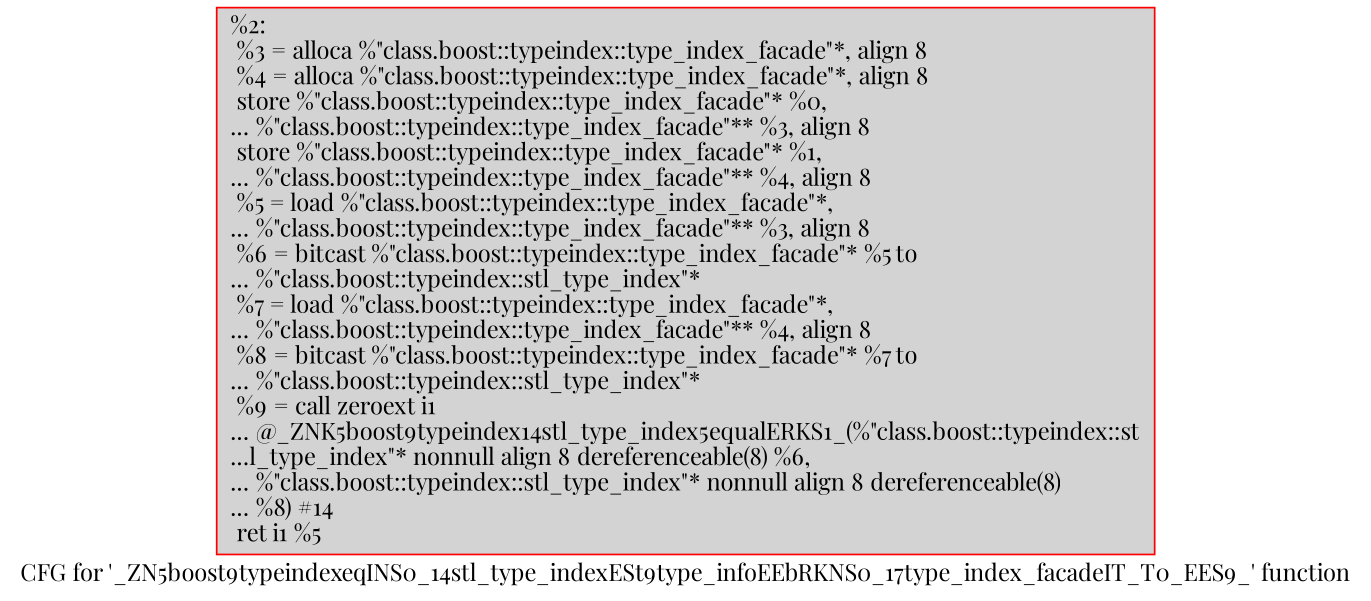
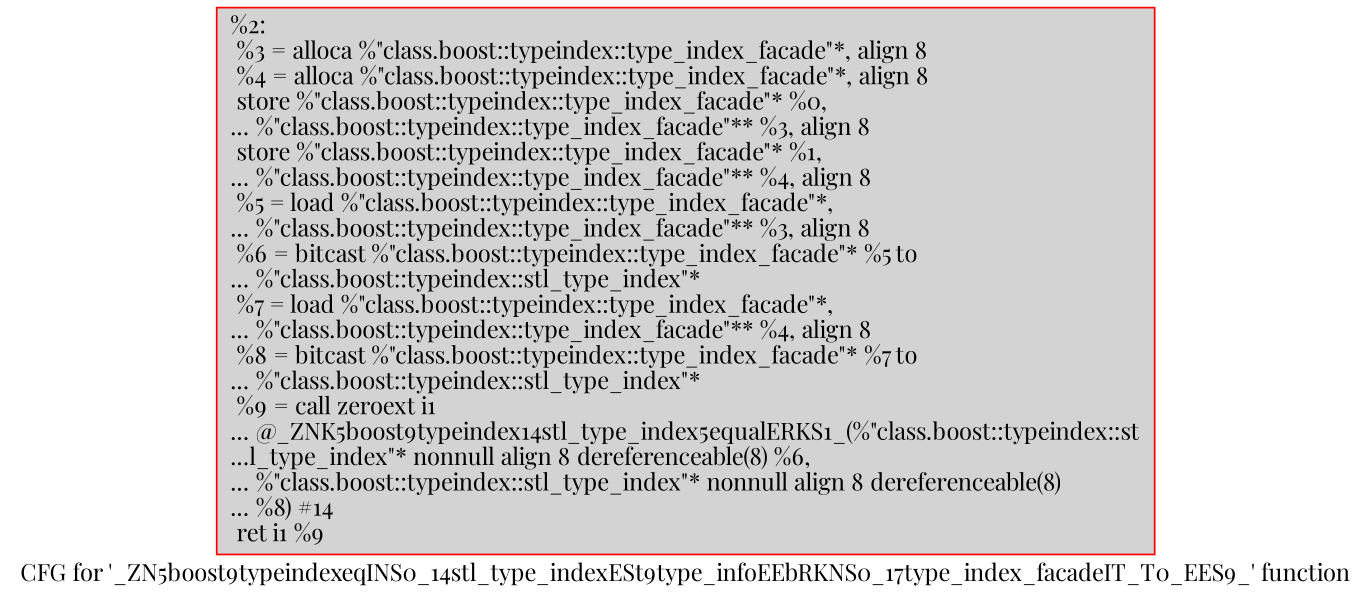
(277, 534) -> (278, 534)
